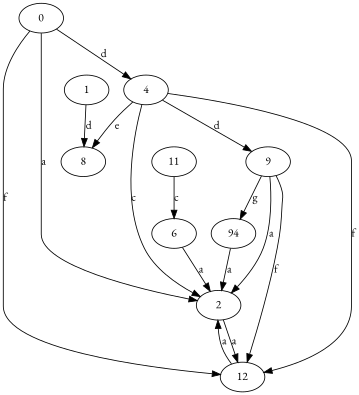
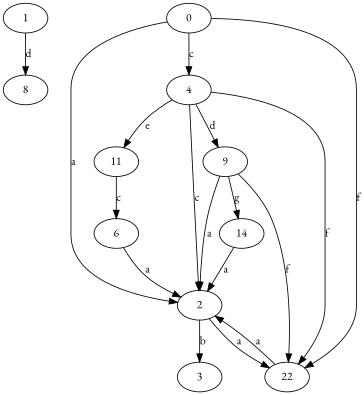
(104, 54) -> (192, 54)
(114, 121) -> (148, 117)
(233, 233) -> (242, 233)
none -> (200, 377)
(243, 377) -> (287, 377)
